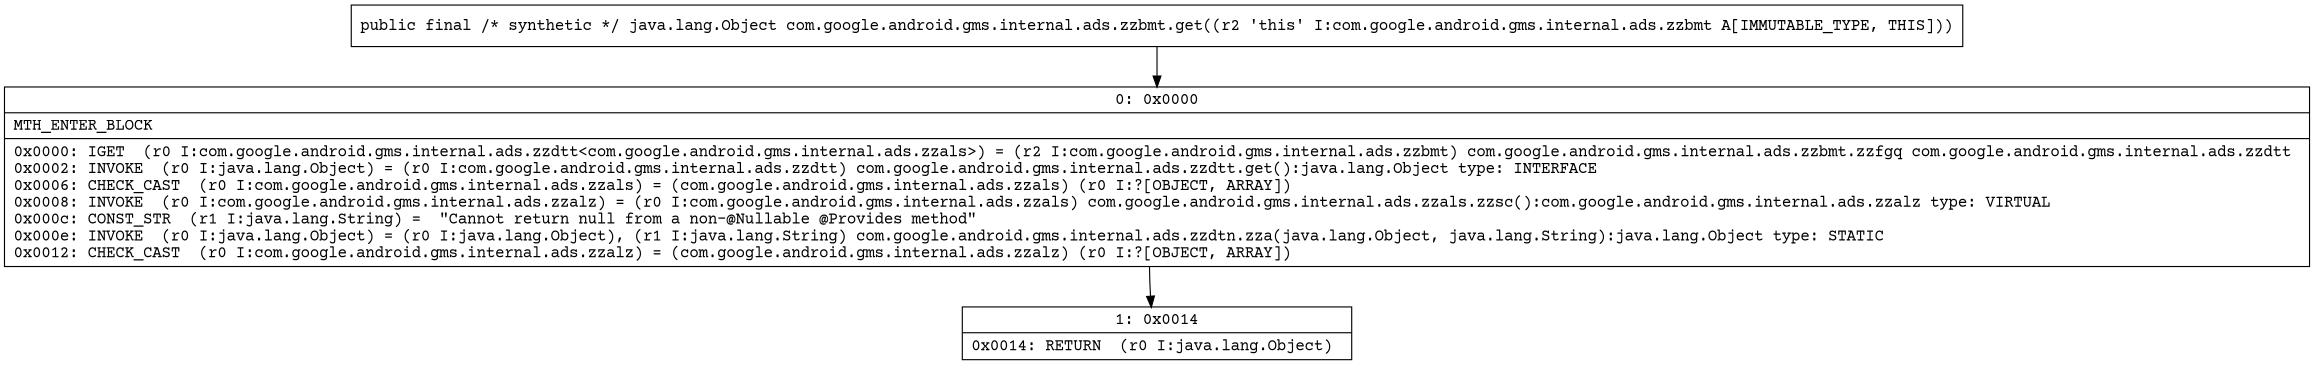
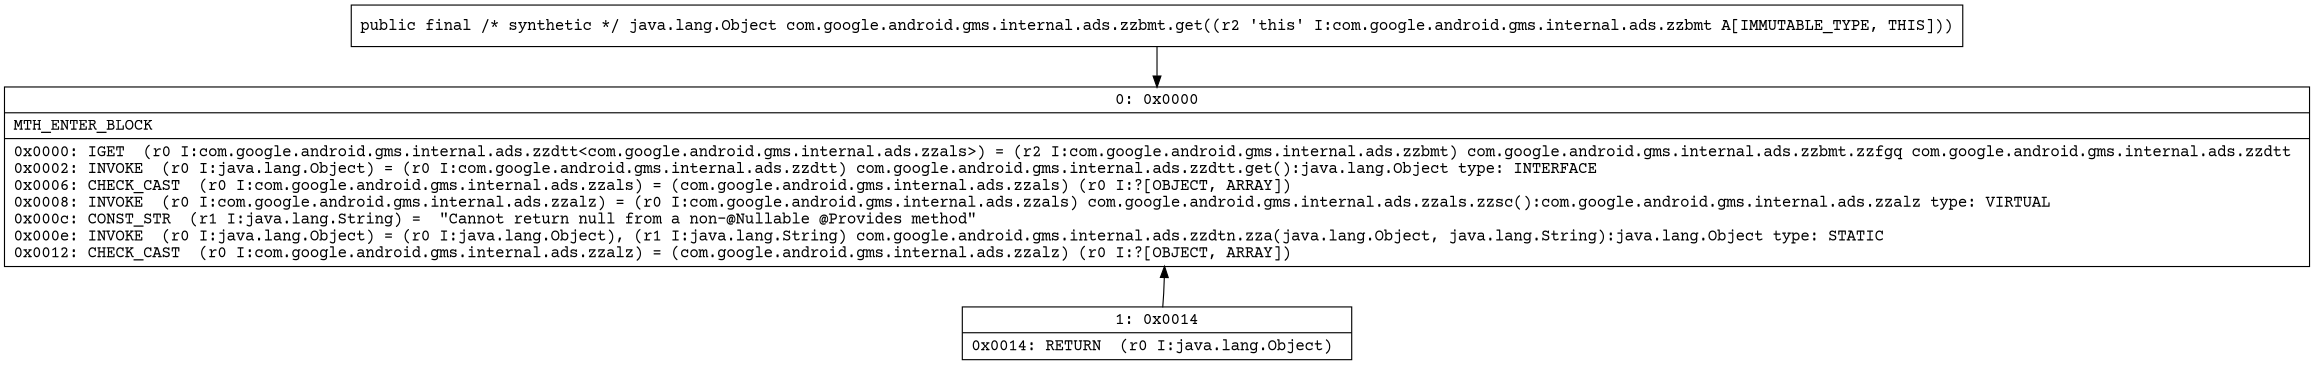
(1150, 281) -> (1164, 293)
